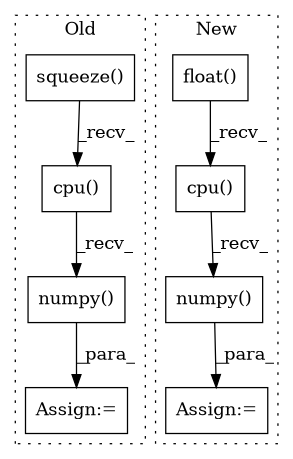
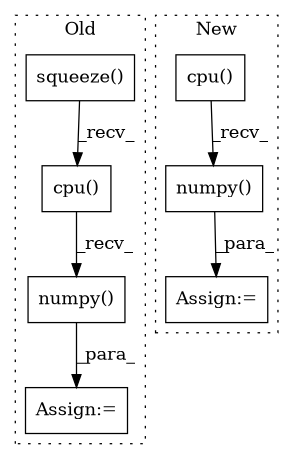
(210, 78) -> none
